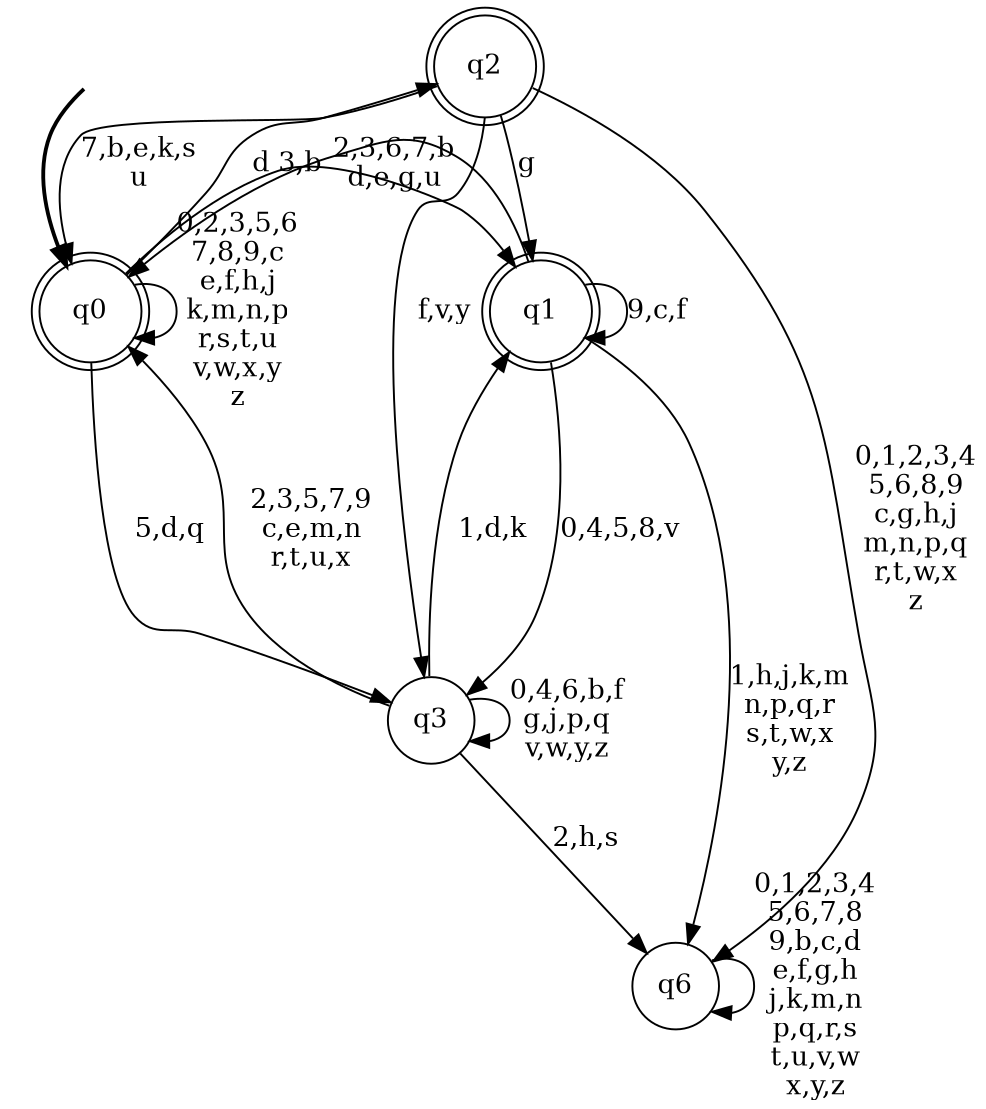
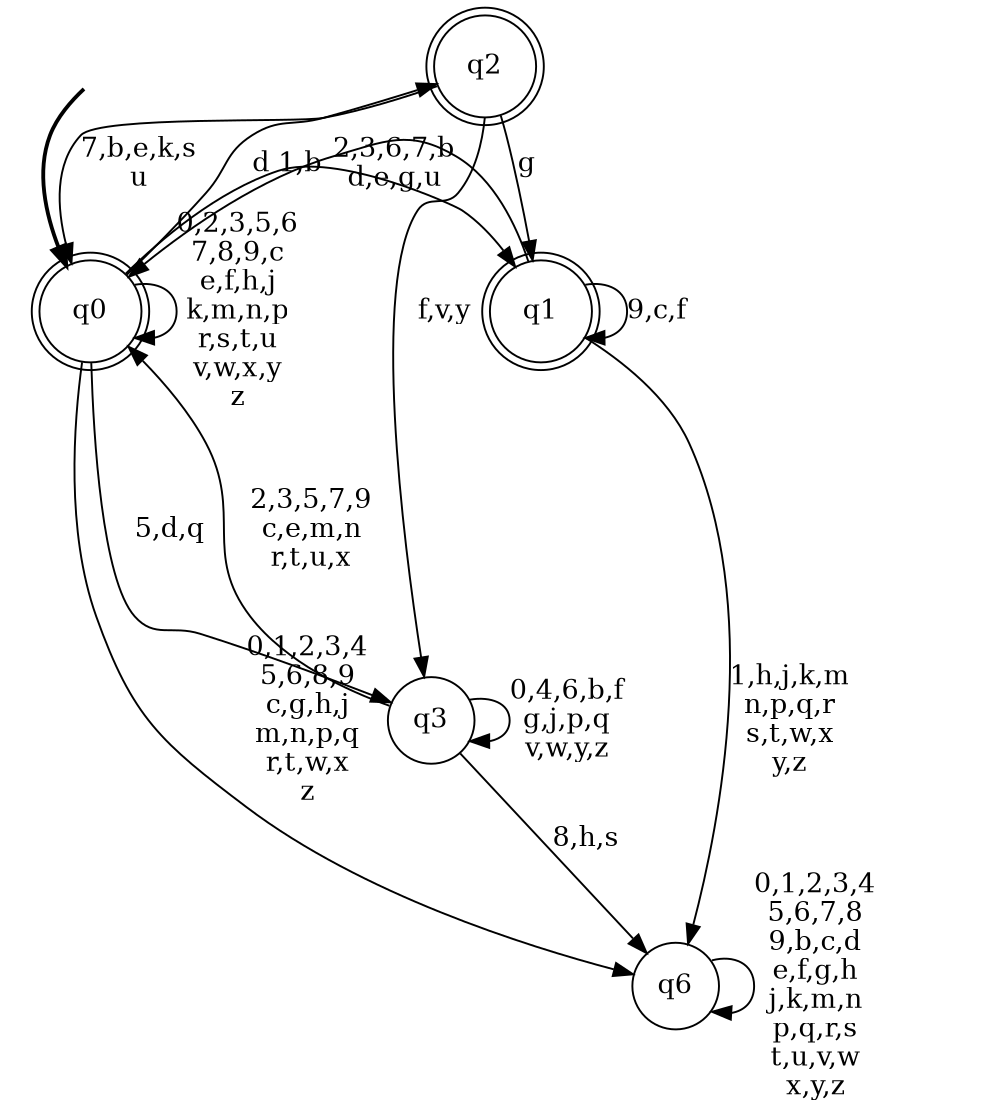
(300, 164) -> (300, 164)
(834, 487) -> (207, 776)
(440, 516) -> none
(556, 533) -> none
(586, 839) -> (586, 839)
